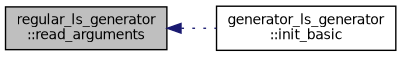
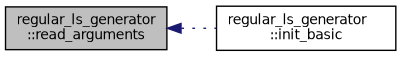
(306, 28) -> (306, 28)
